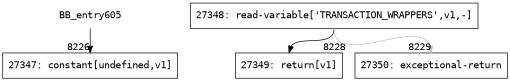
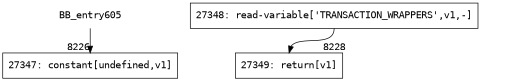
(431, 66) -> none
